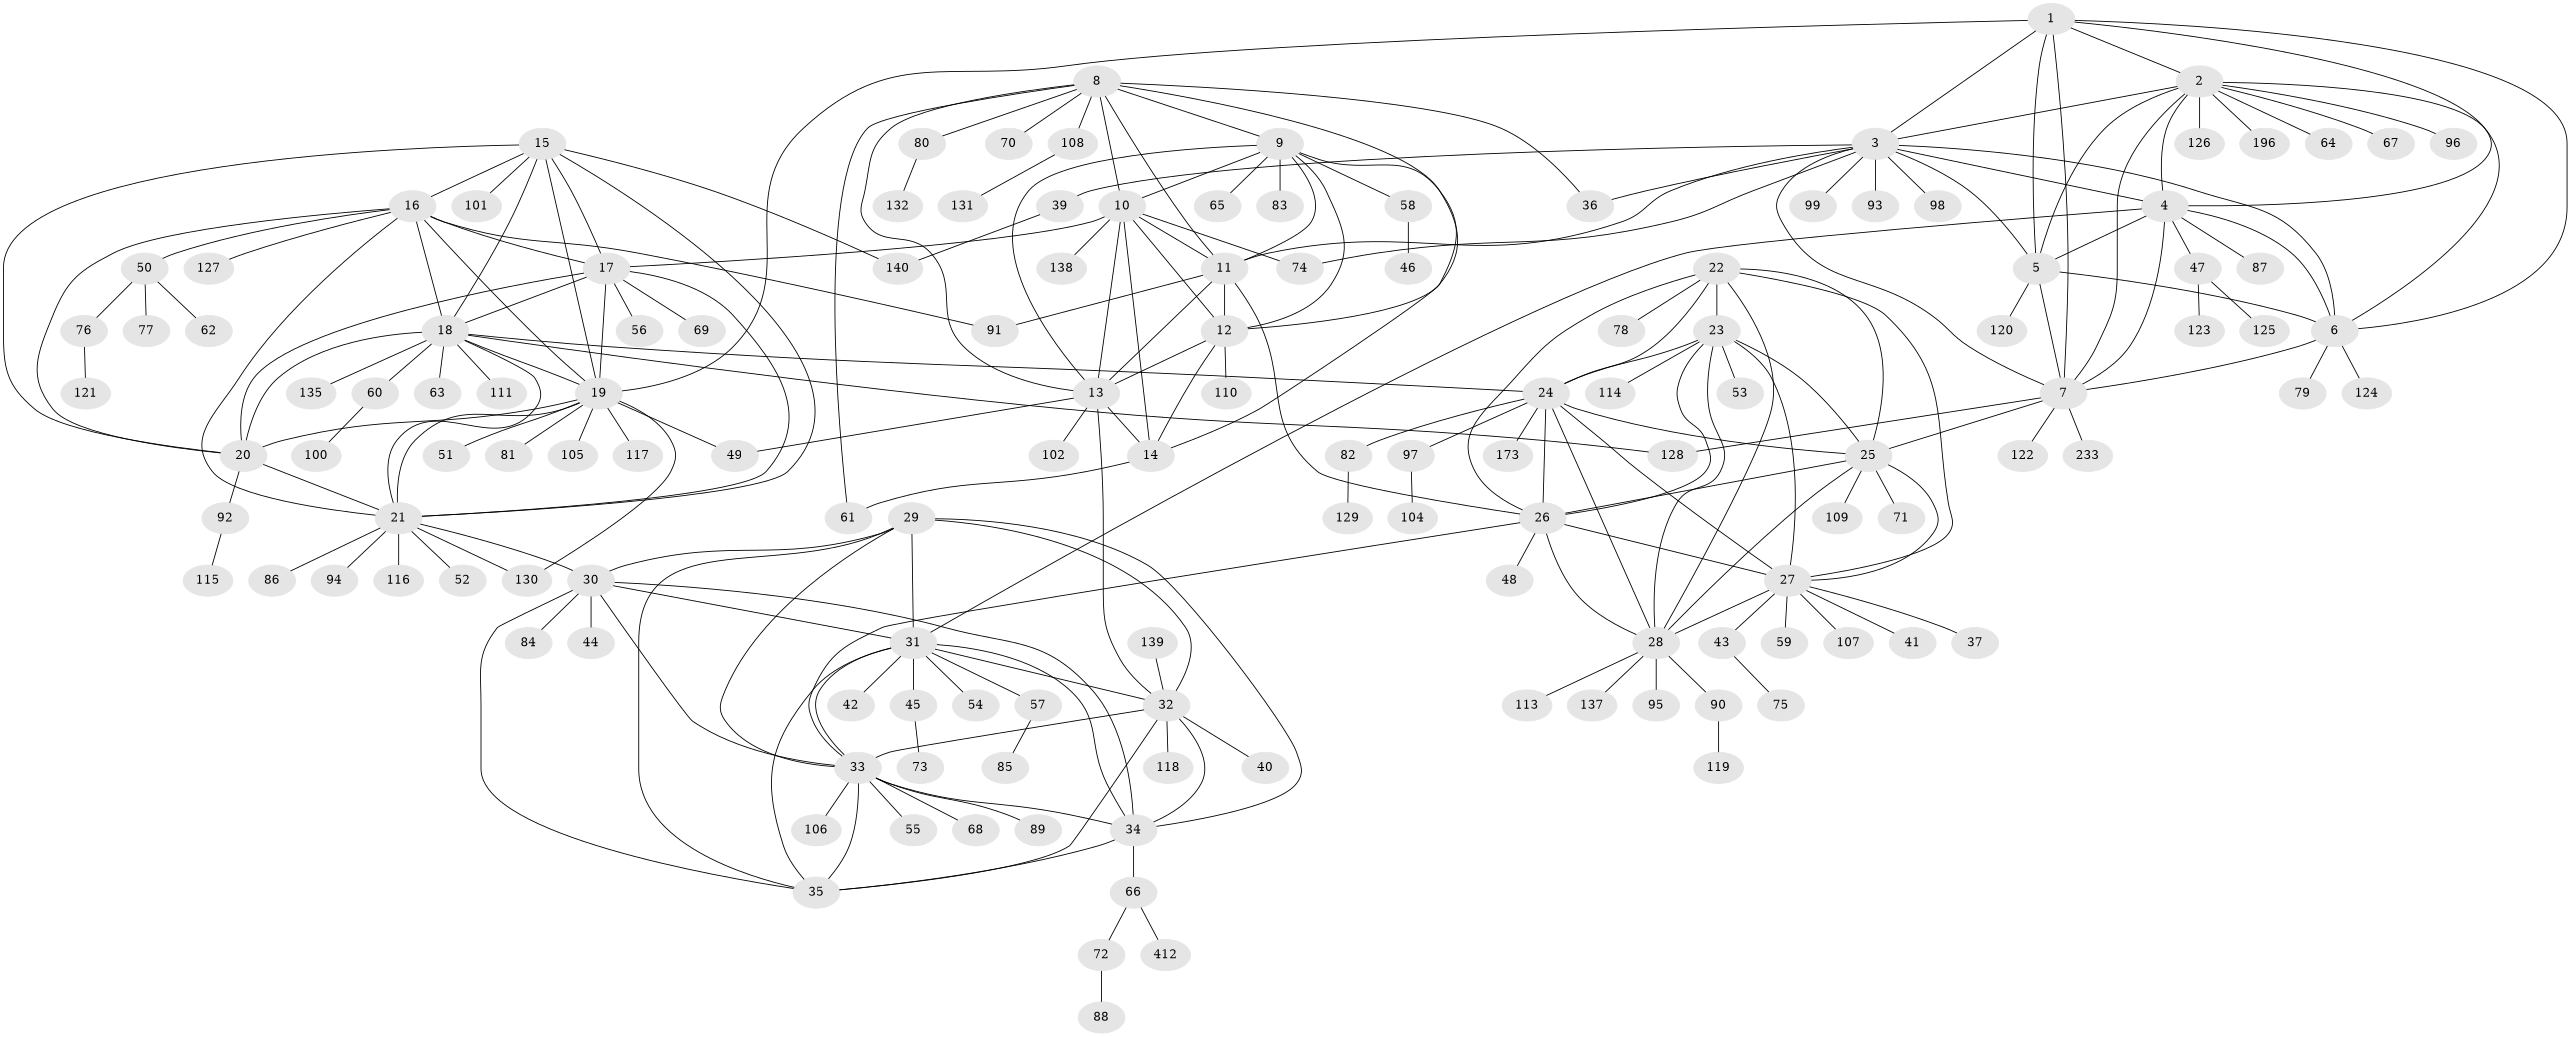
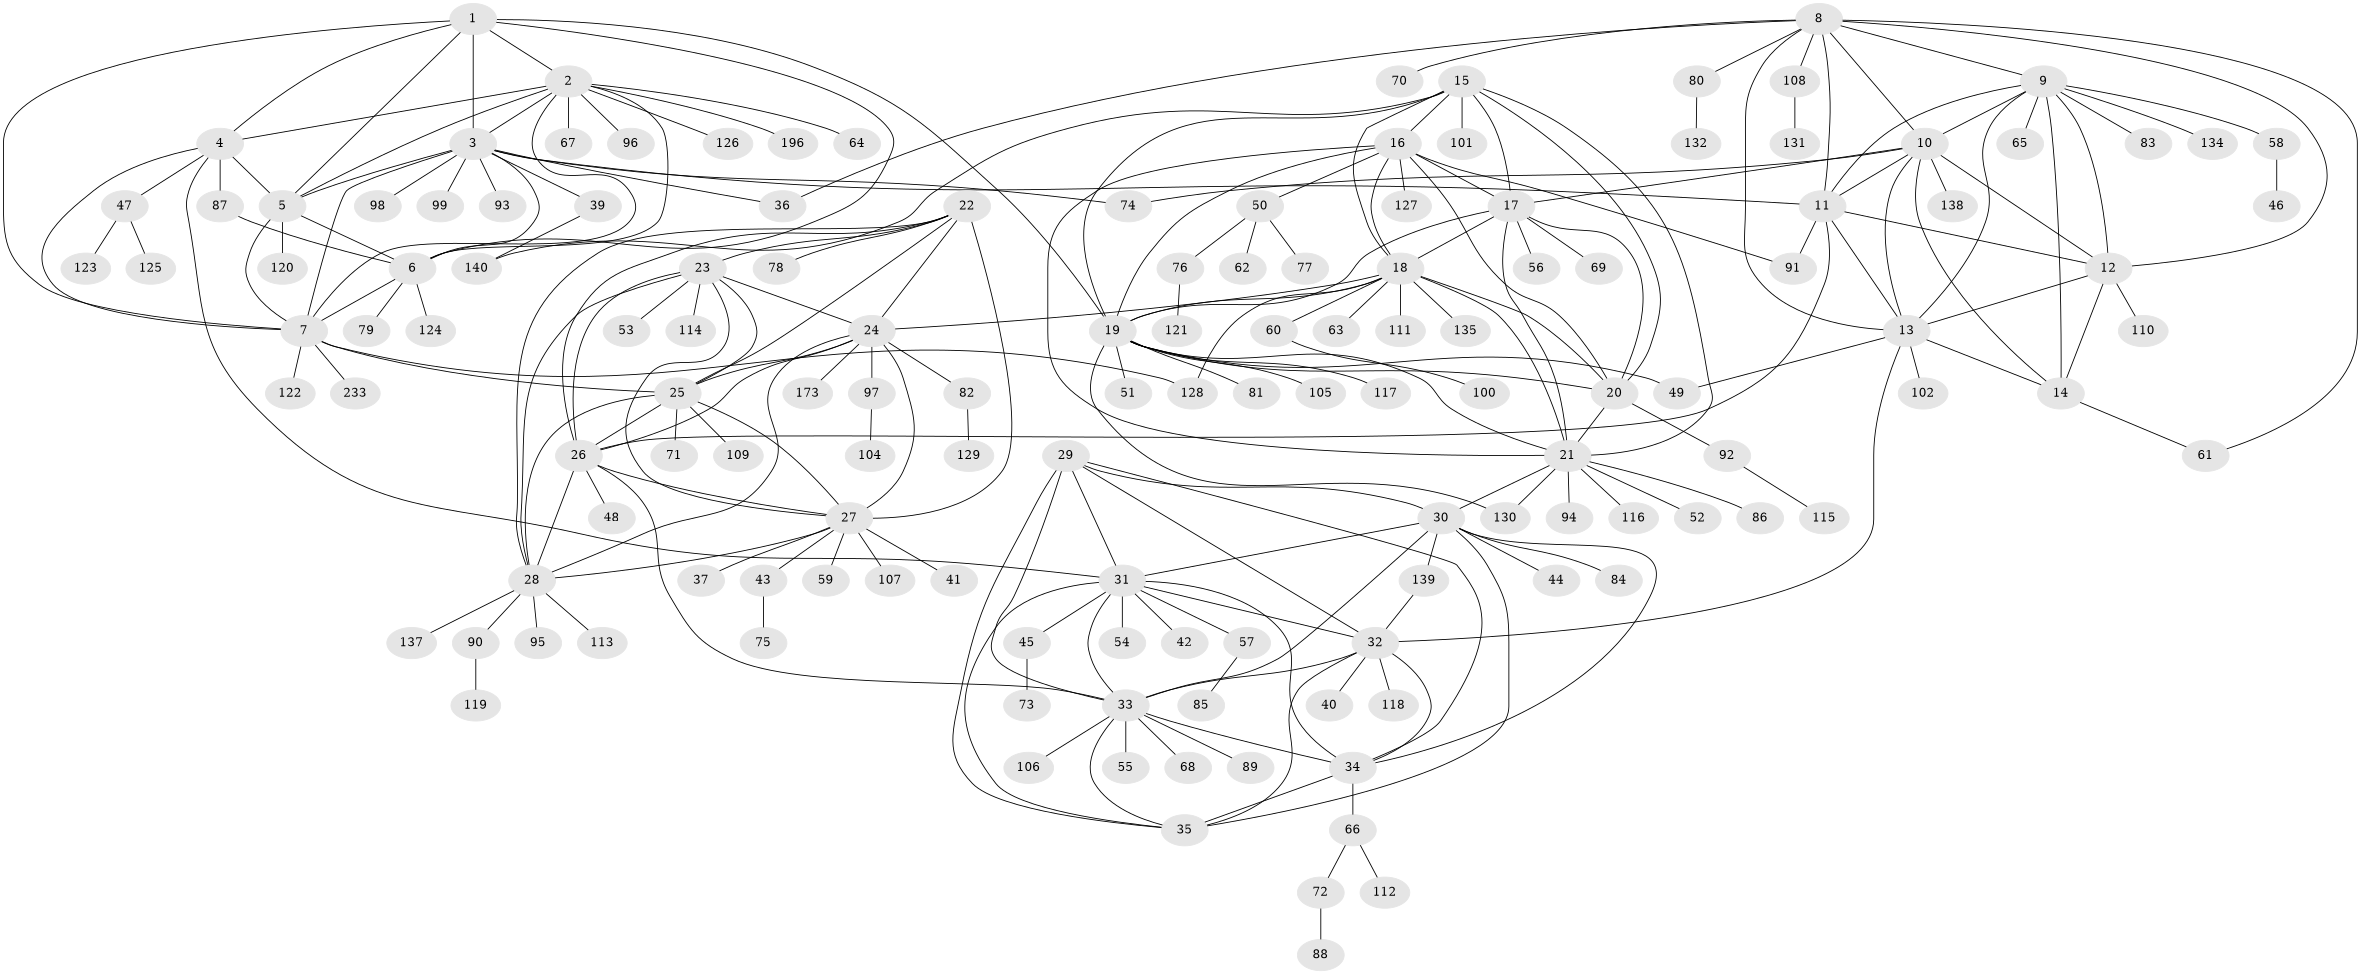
none -> (2213, 144)
(2020, 175) -> none
(2276, 242) -> (314, 242)
none -> (1433, 550)
(1166, 955) -> (1385, 893)
